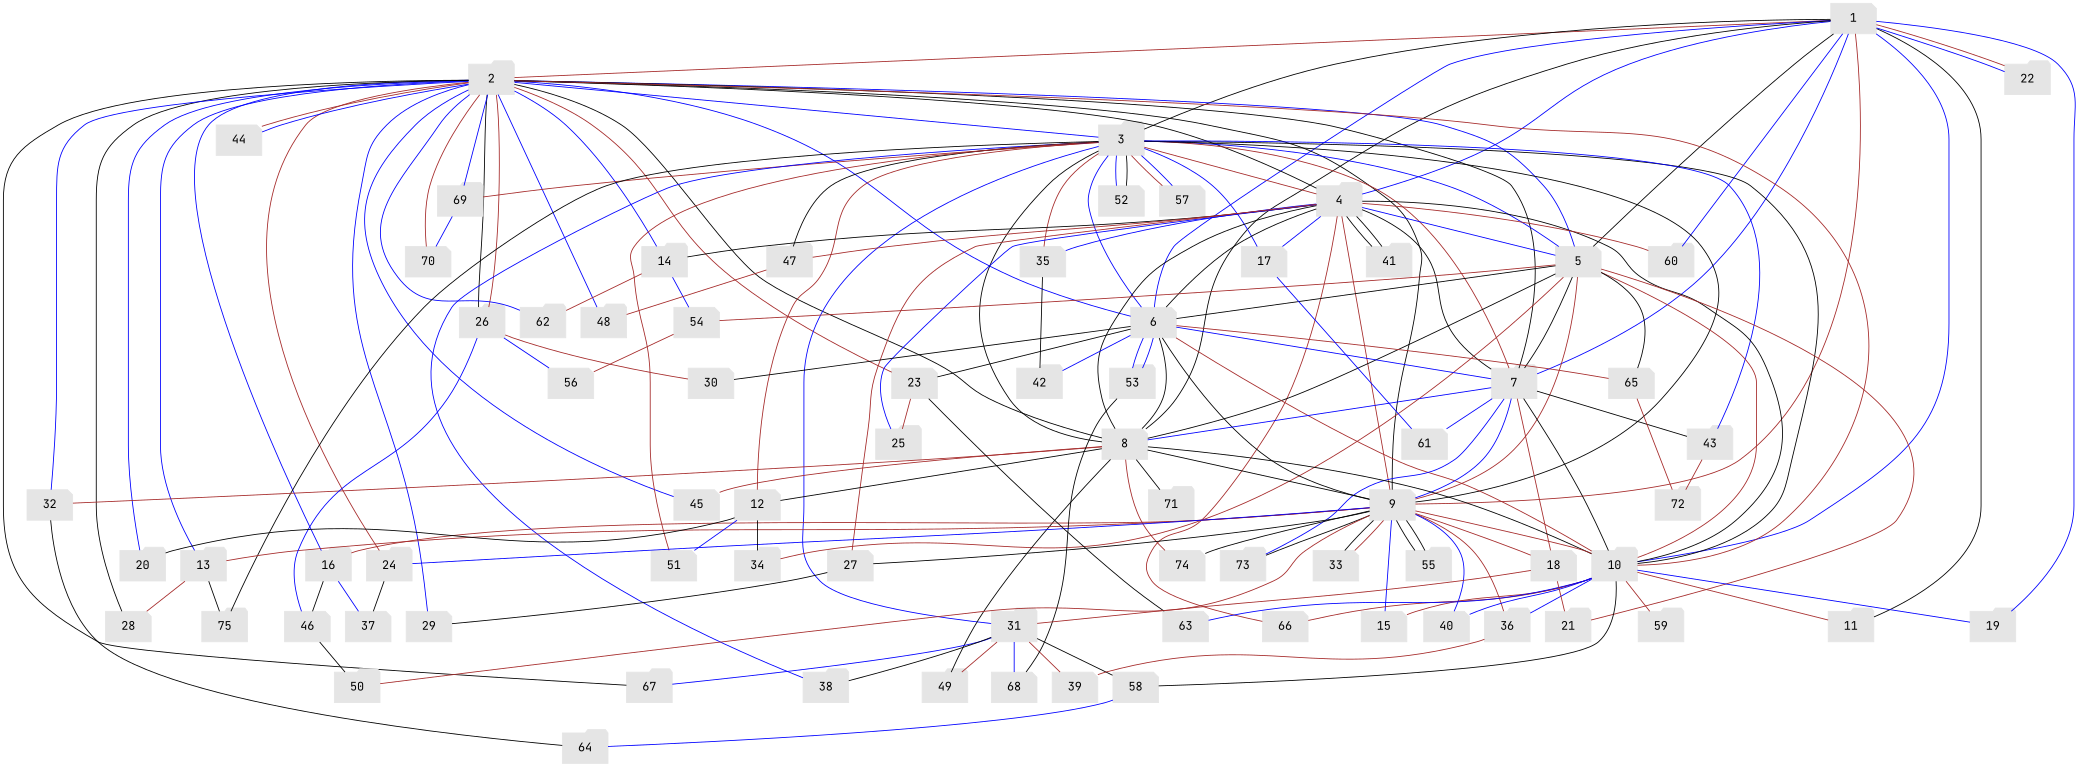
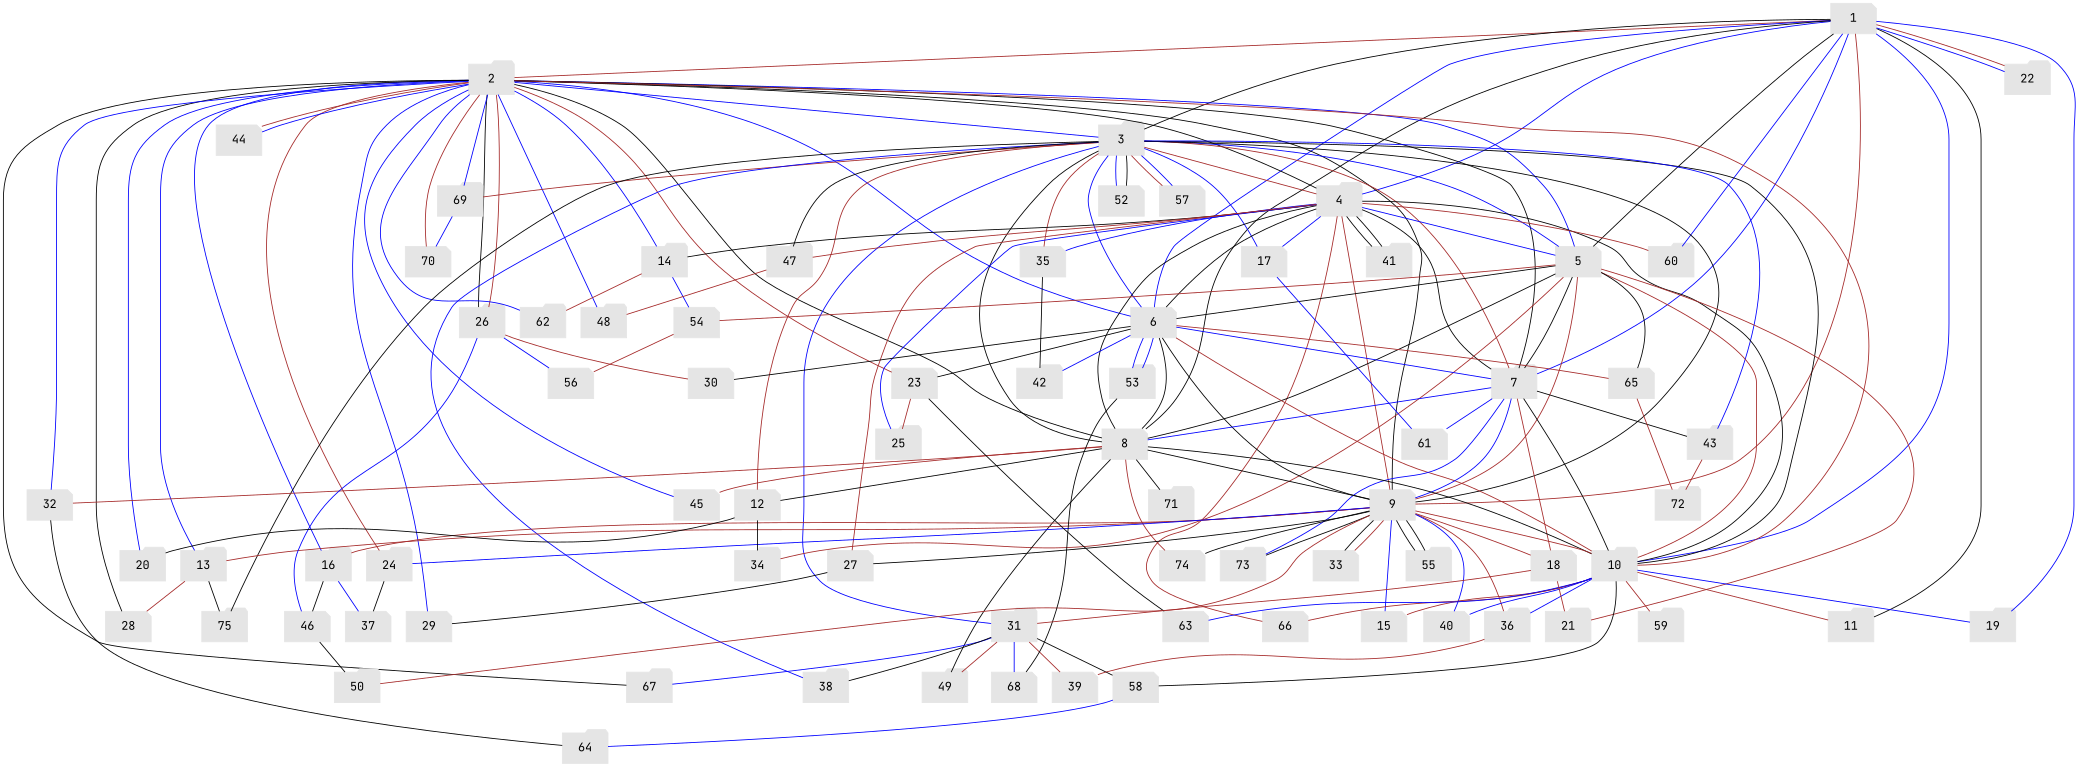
(674, 566) -> none
